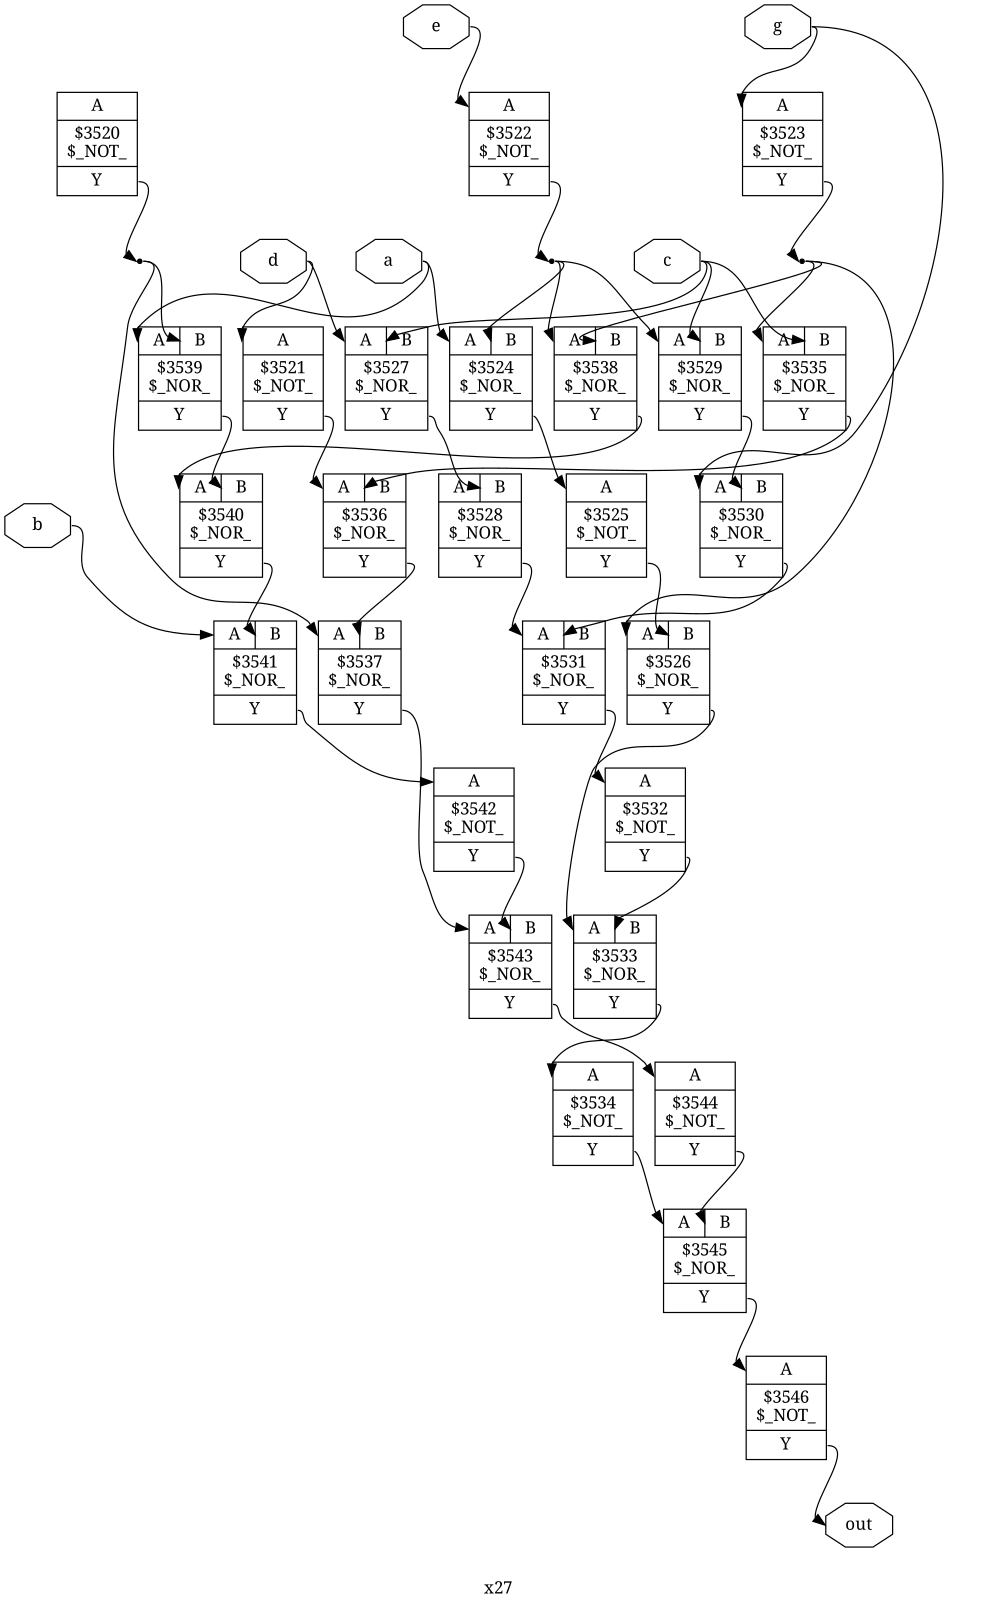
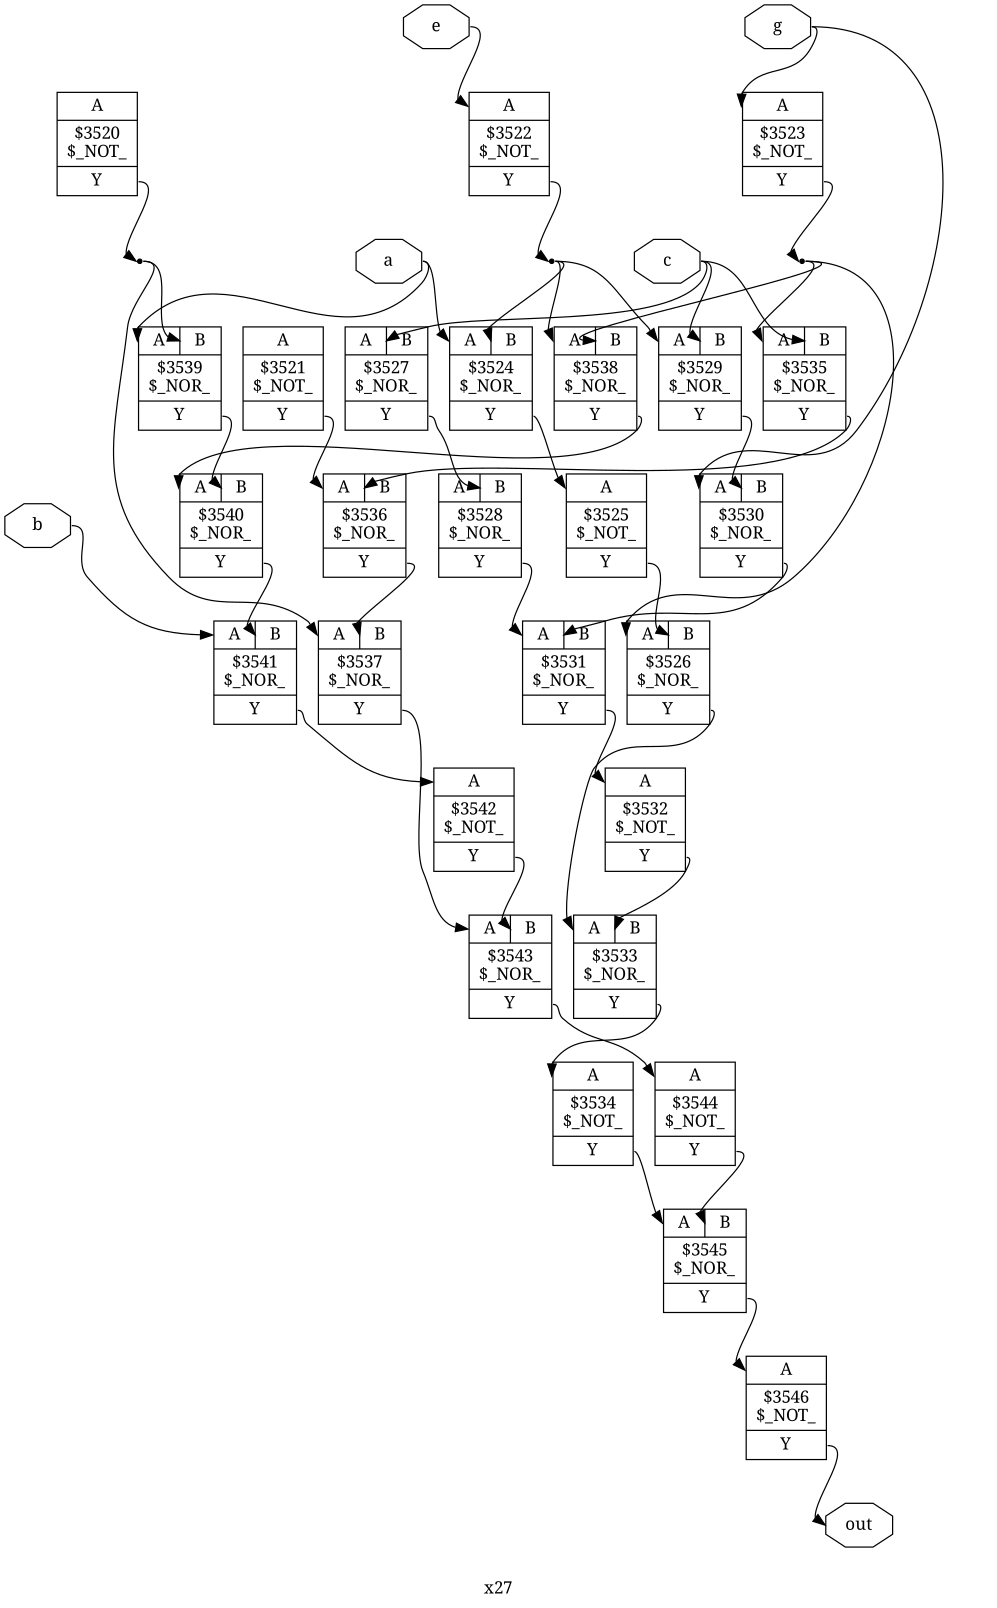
(273, 261) -> none
